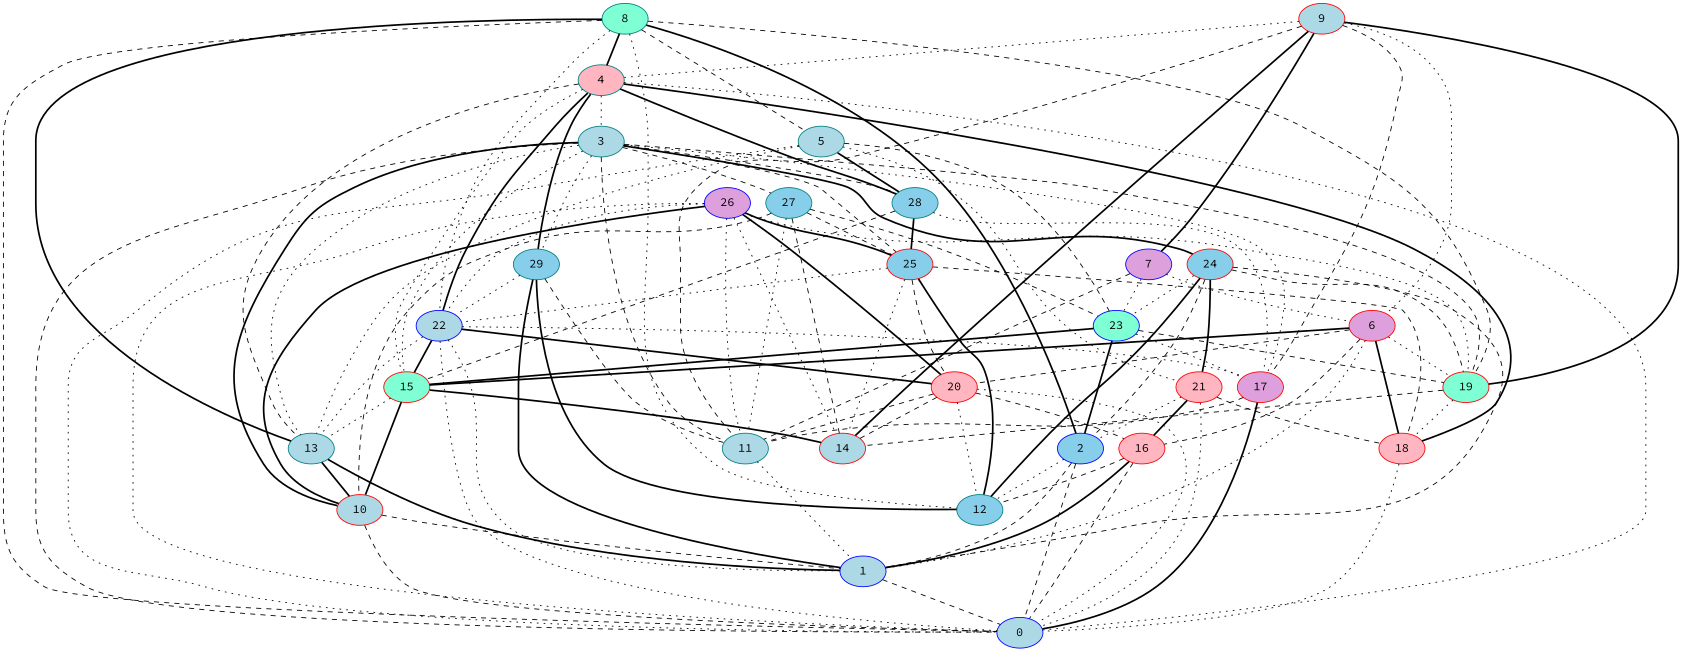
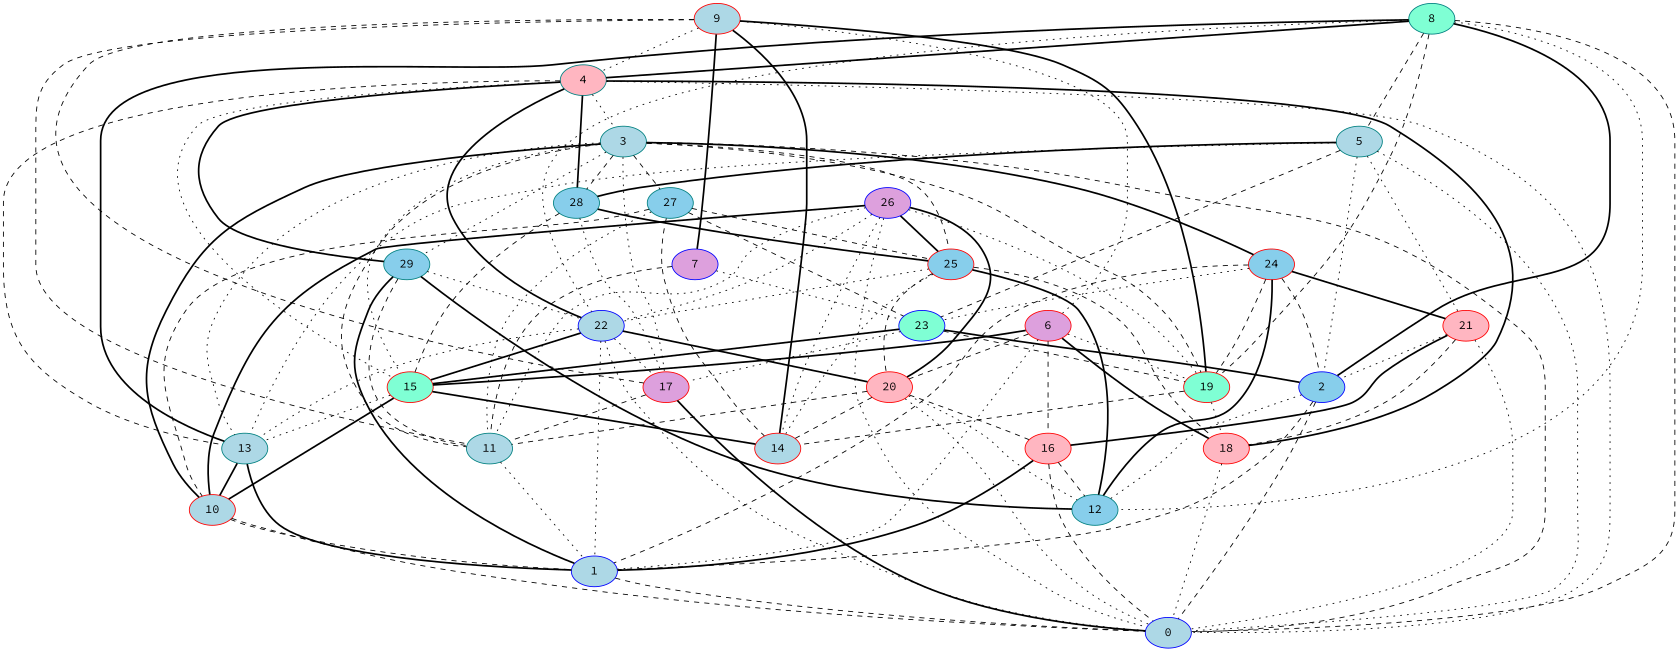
none -> (1341, 264)
(1257, 302) -> none
